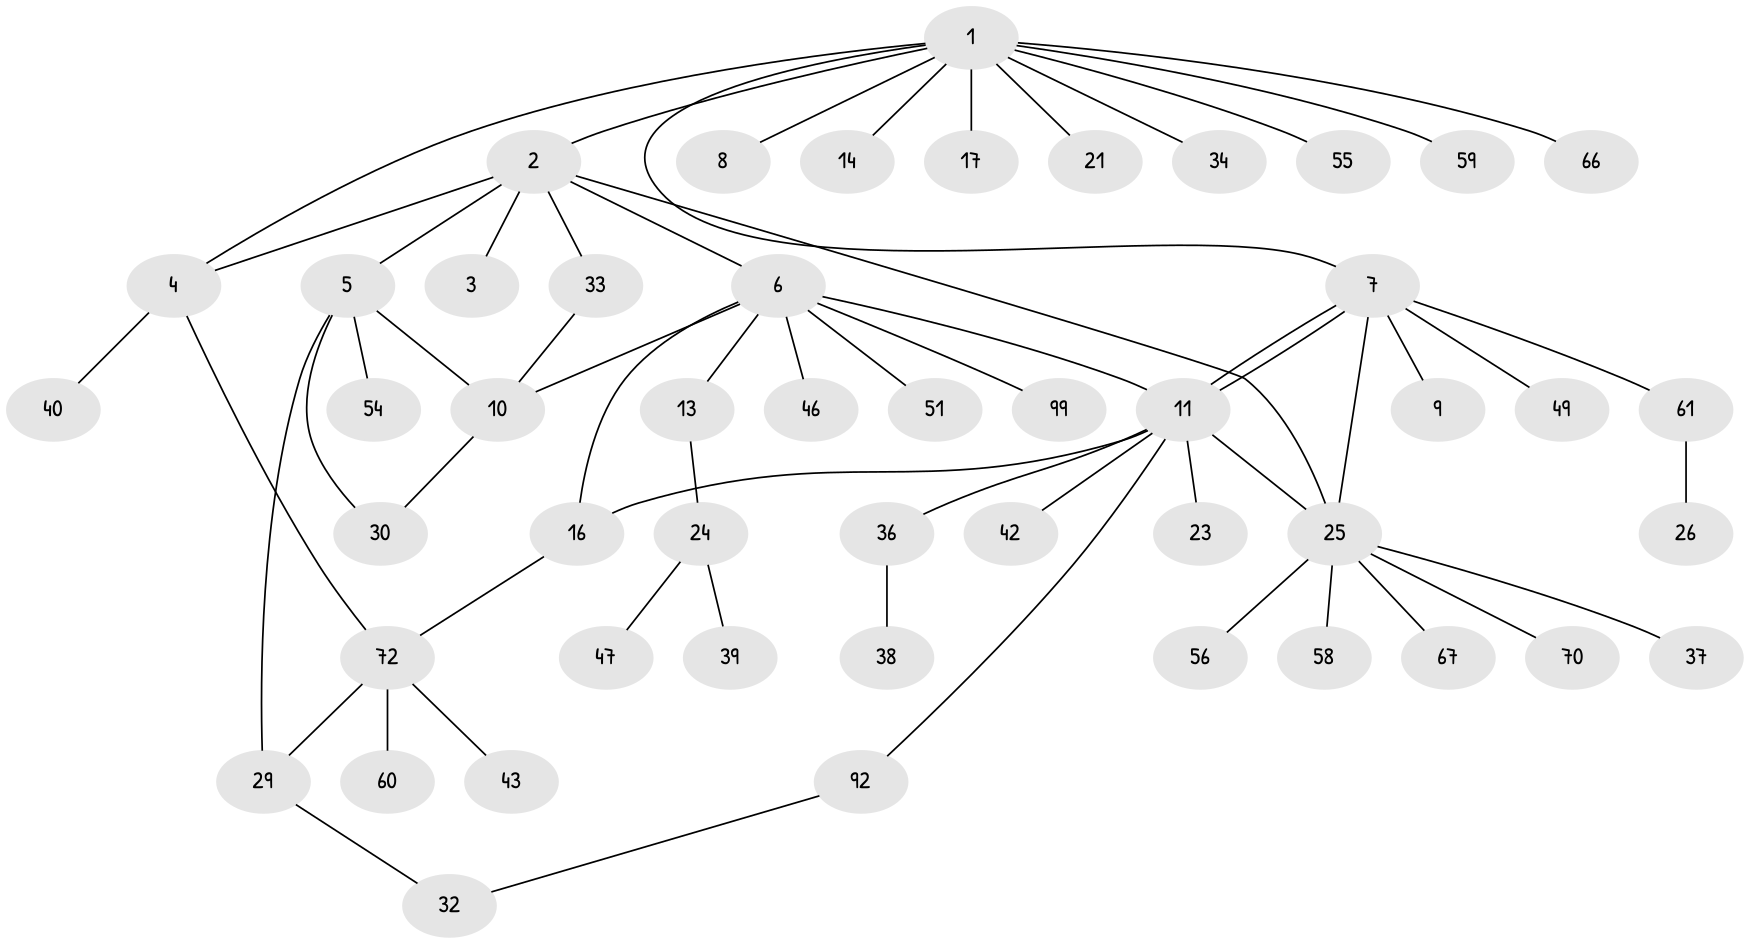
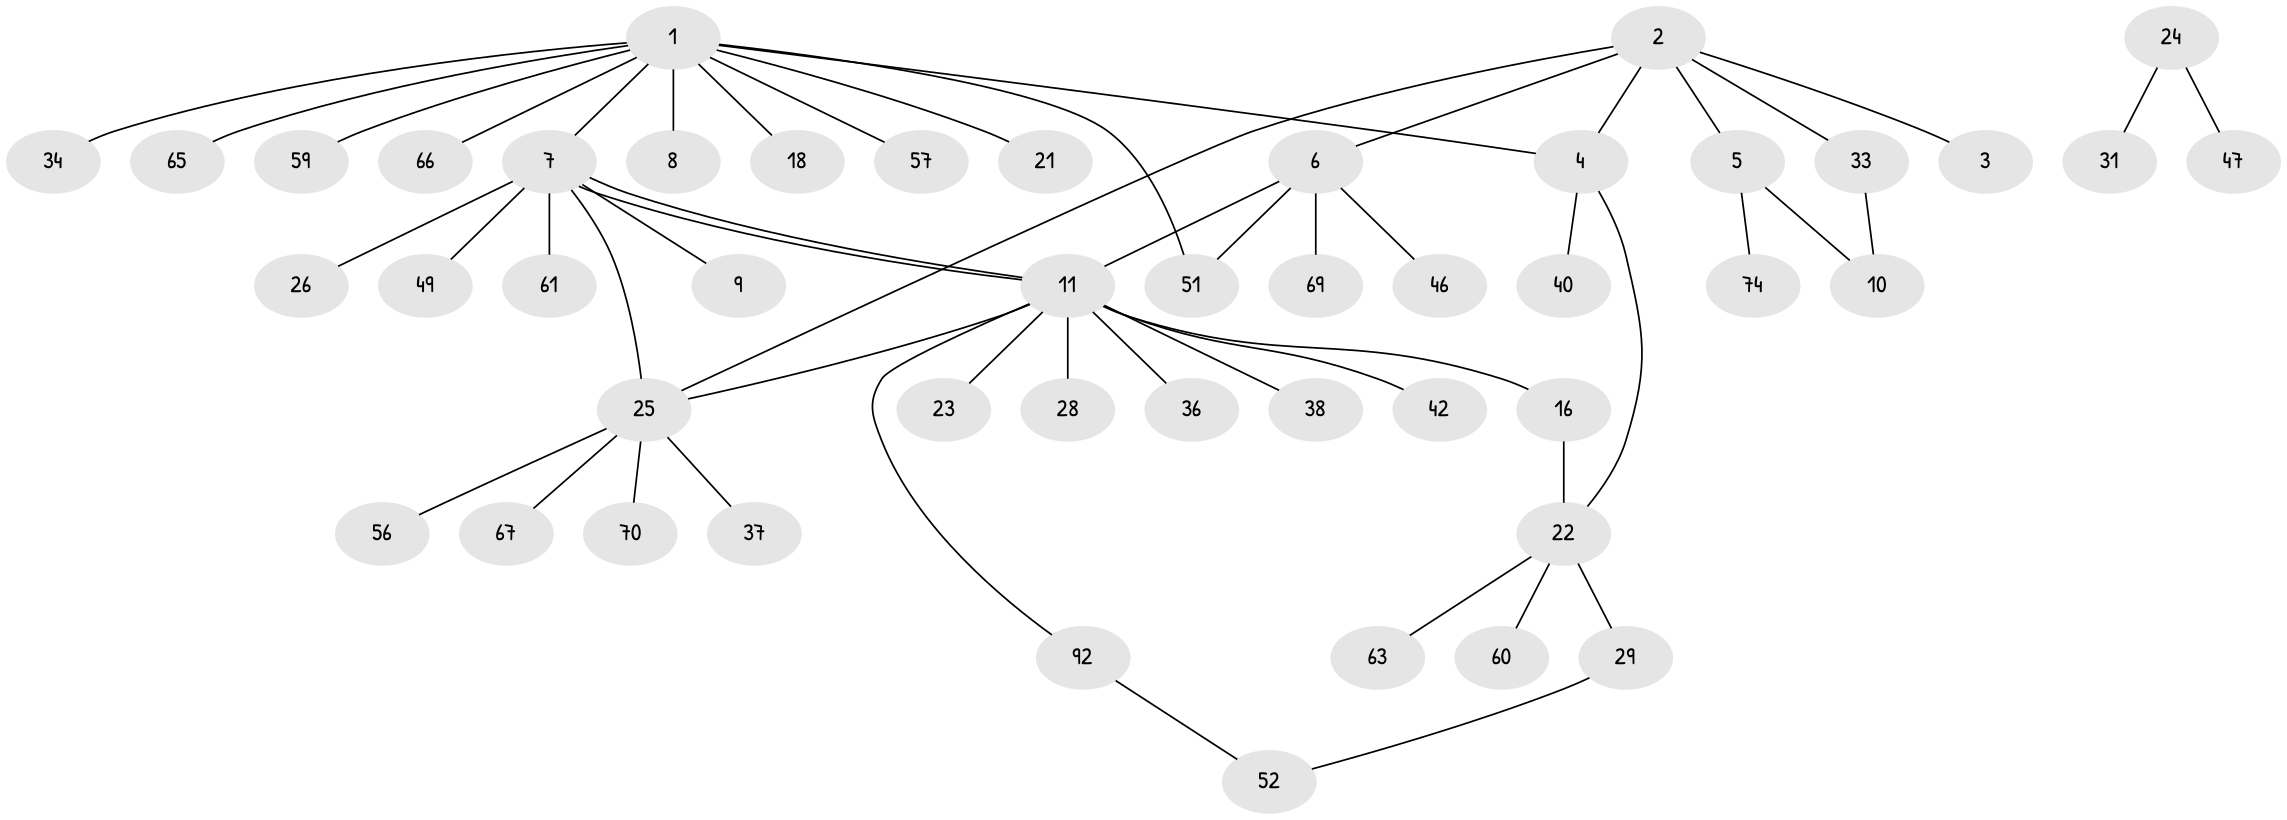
(659, 114) -> (1016, 95)
(847, 162) -> (797, 162)
(971, 162) -> (921, 162)
(1343, 162) -> (177, 162)
(638, 348) -> none
(627, 377) -> none
(374, 410) -> (1753, 286)
(687, 410) -> none
(1059, 410) -> (1316, 286)
none -> (1068, 410)
(1686, 472) -> (425, 224)
(271, 528) -> none
(381, 534) -> none
(887, 596) -> (1192, 348)
(388, 658) -> (1564, 534)
(730, 658) -> (2110, 162)
(1324, 658) -> none
(512, 782) -> (1378, 658)
(450, 906) -> (1269, 782)
